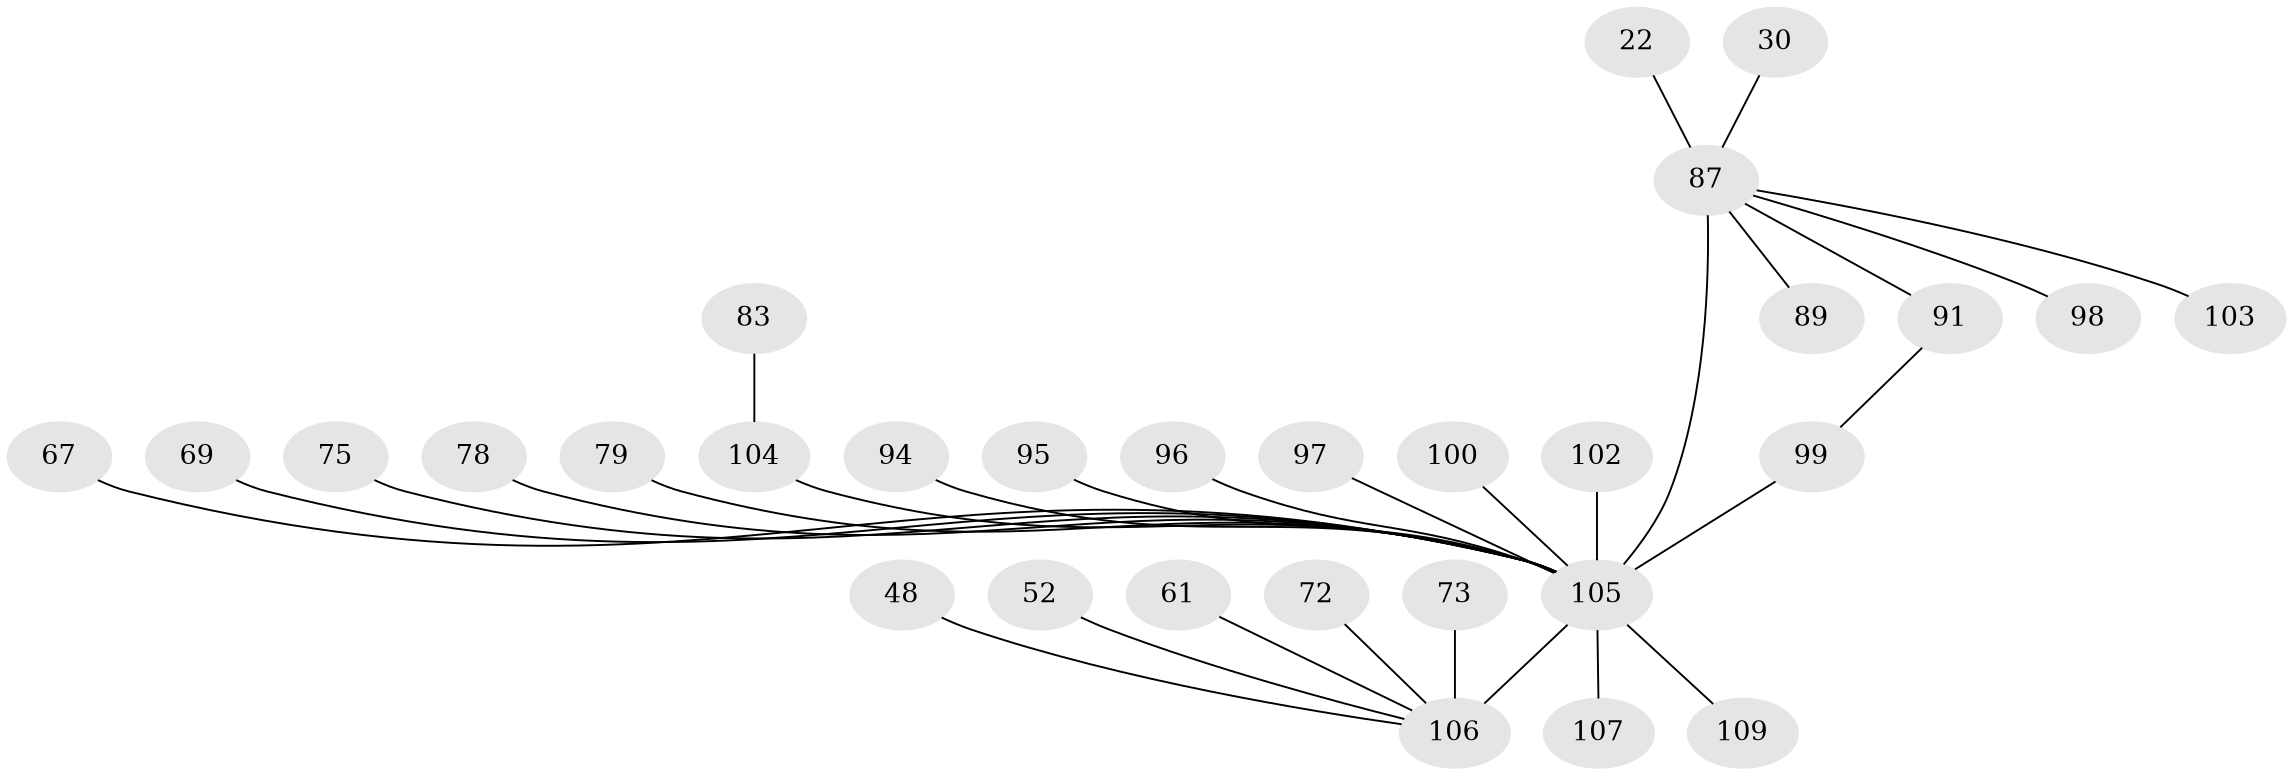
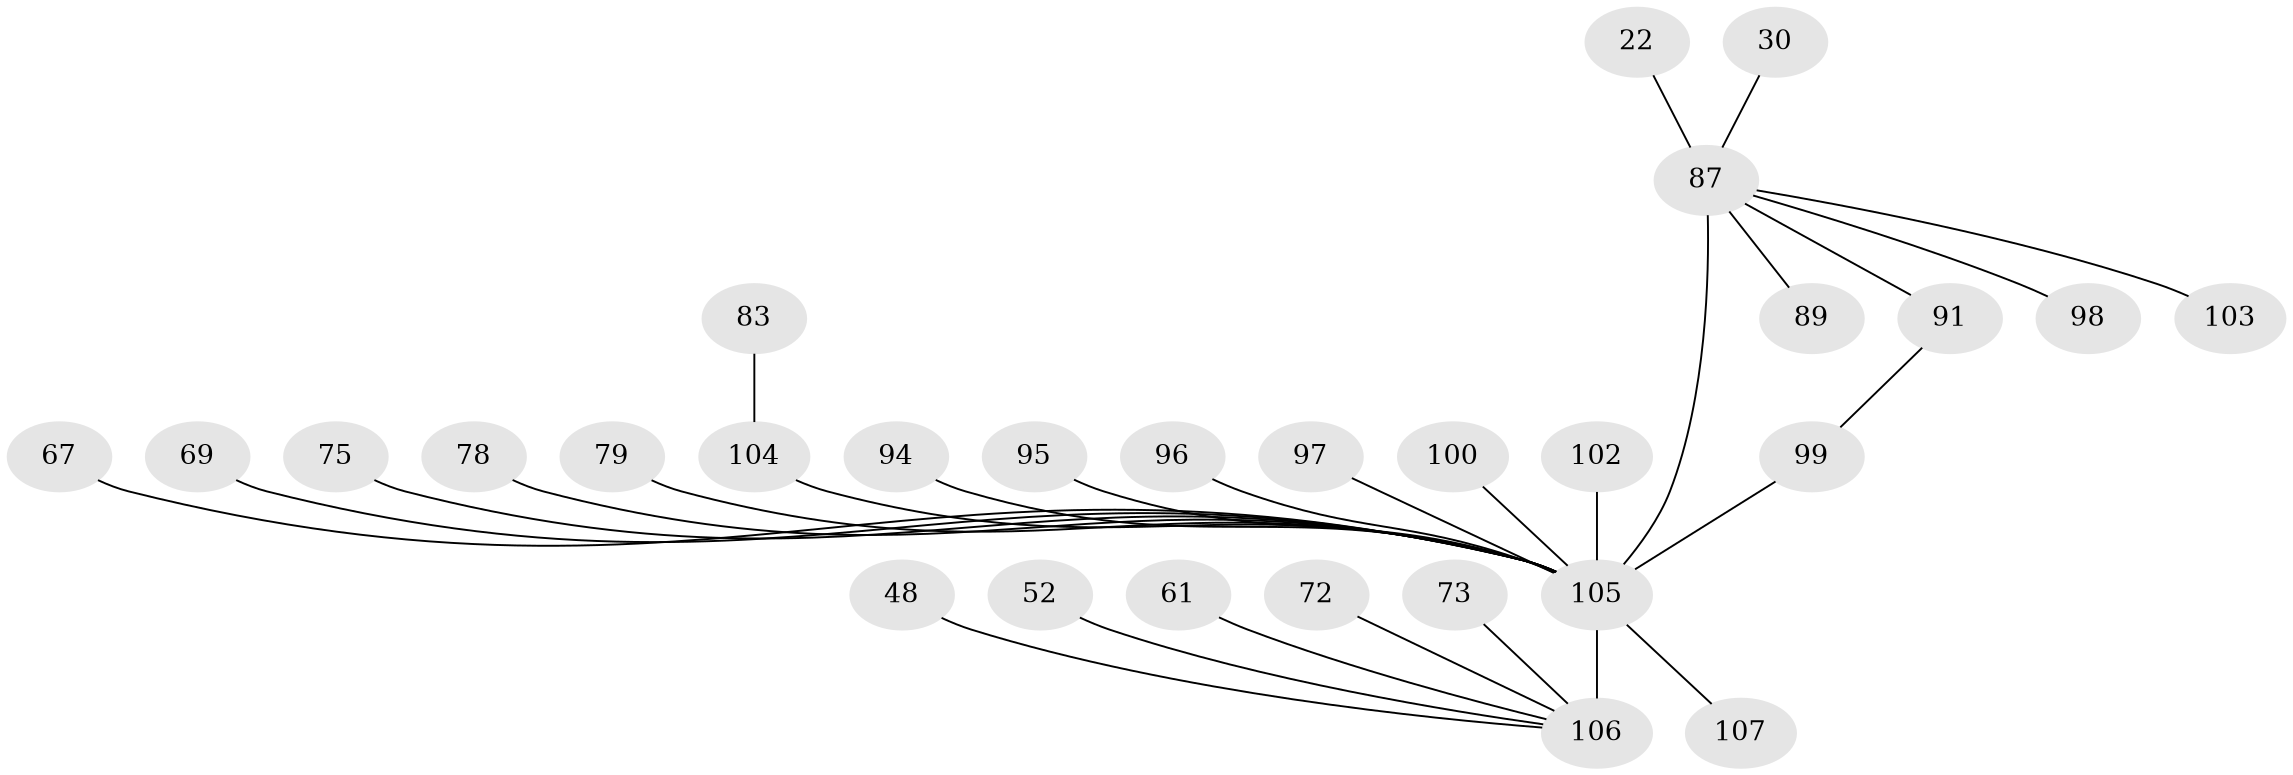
(1743, 733) -> none
